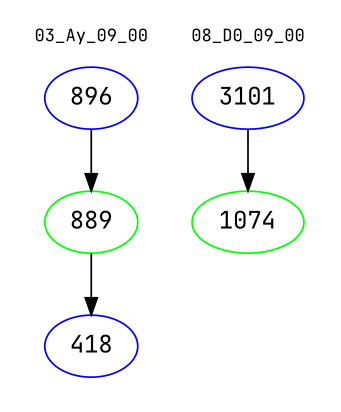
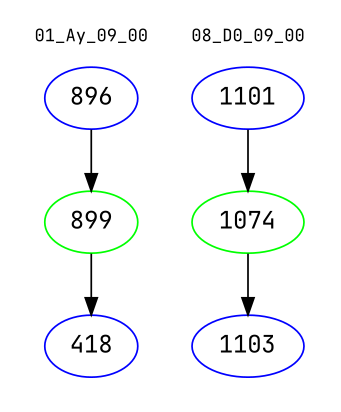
(92, 37) -> (92, 37)
(248, 98) -> (248, 98)
(91, 222) -> (91, 222)
none -> (248, 346)
